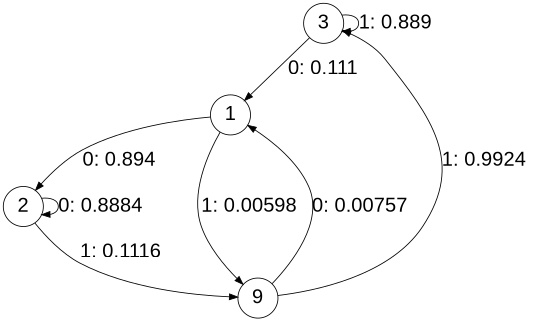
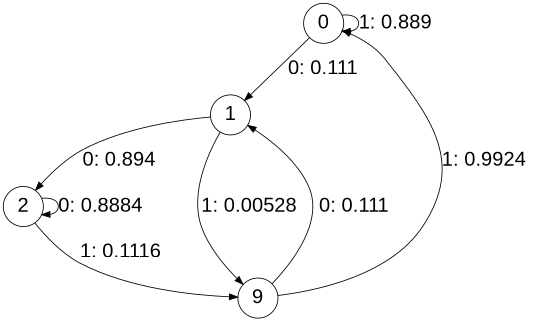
(324, 23) -> (324, 23)
(255, 206) -> (255, 206)
(366, 206) -> (366, 206)
